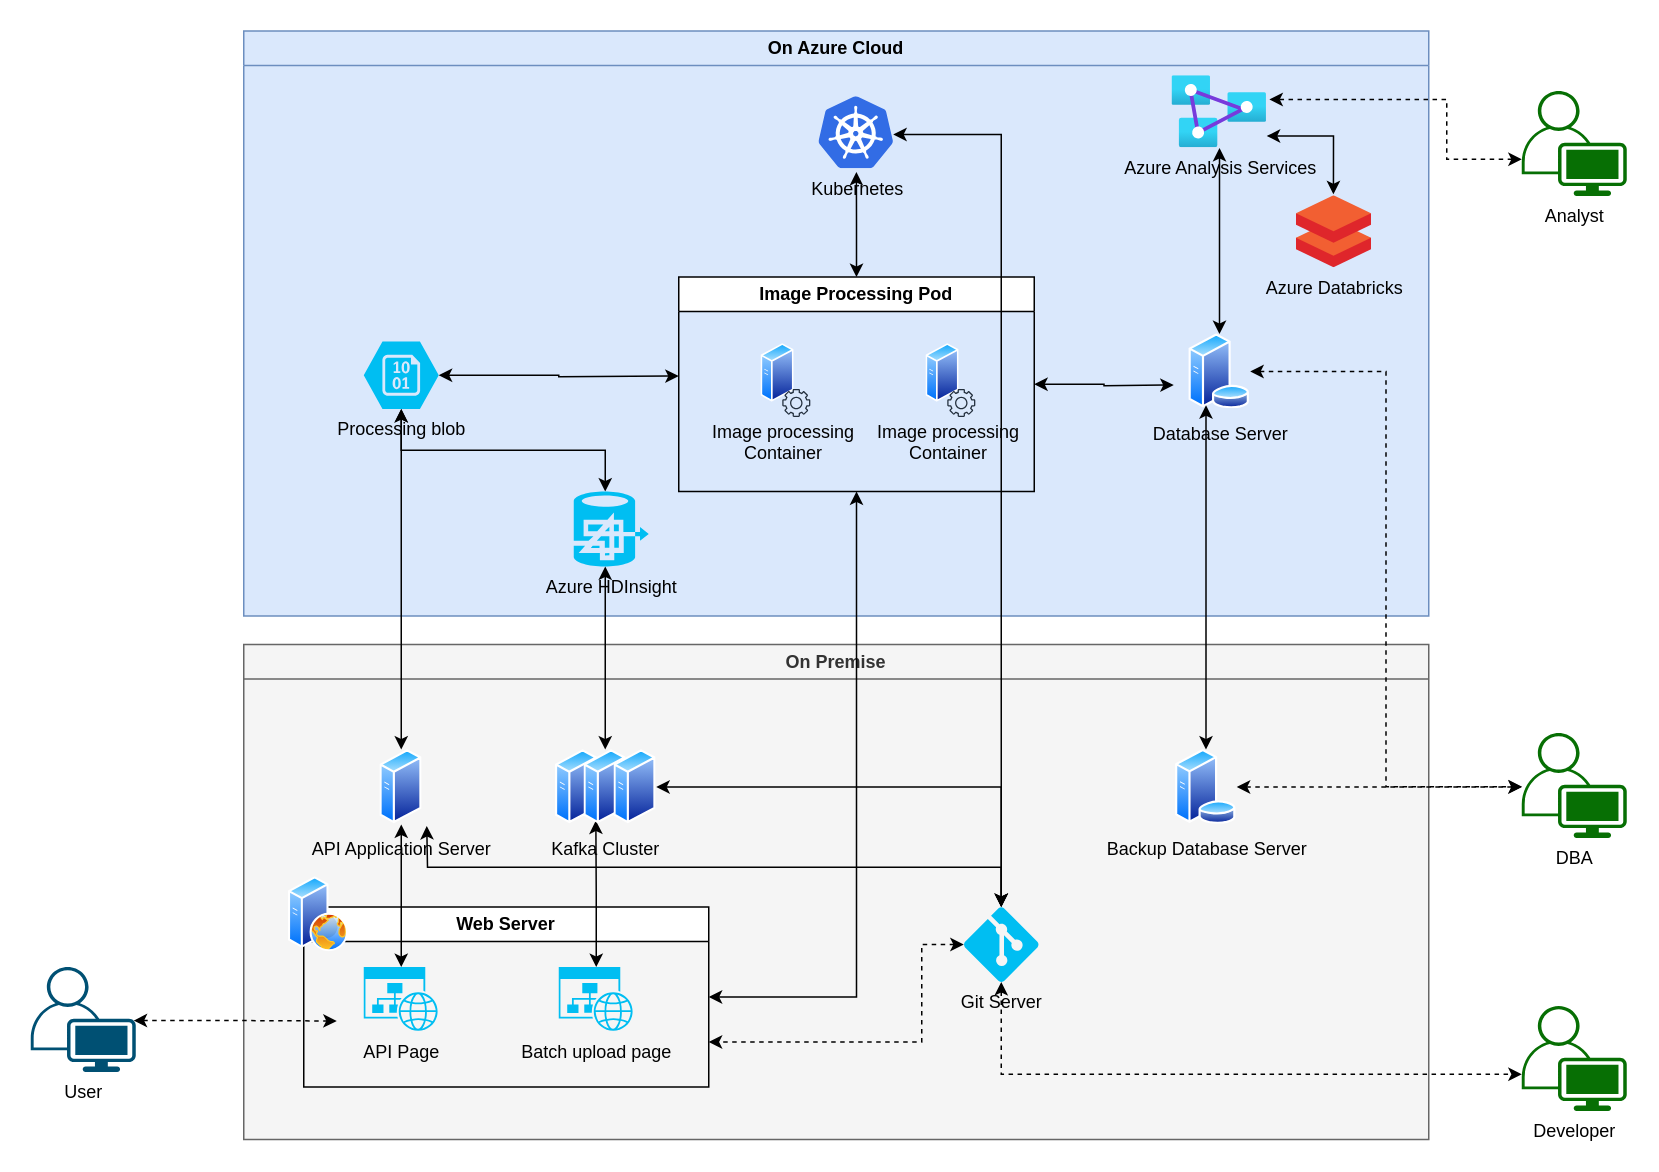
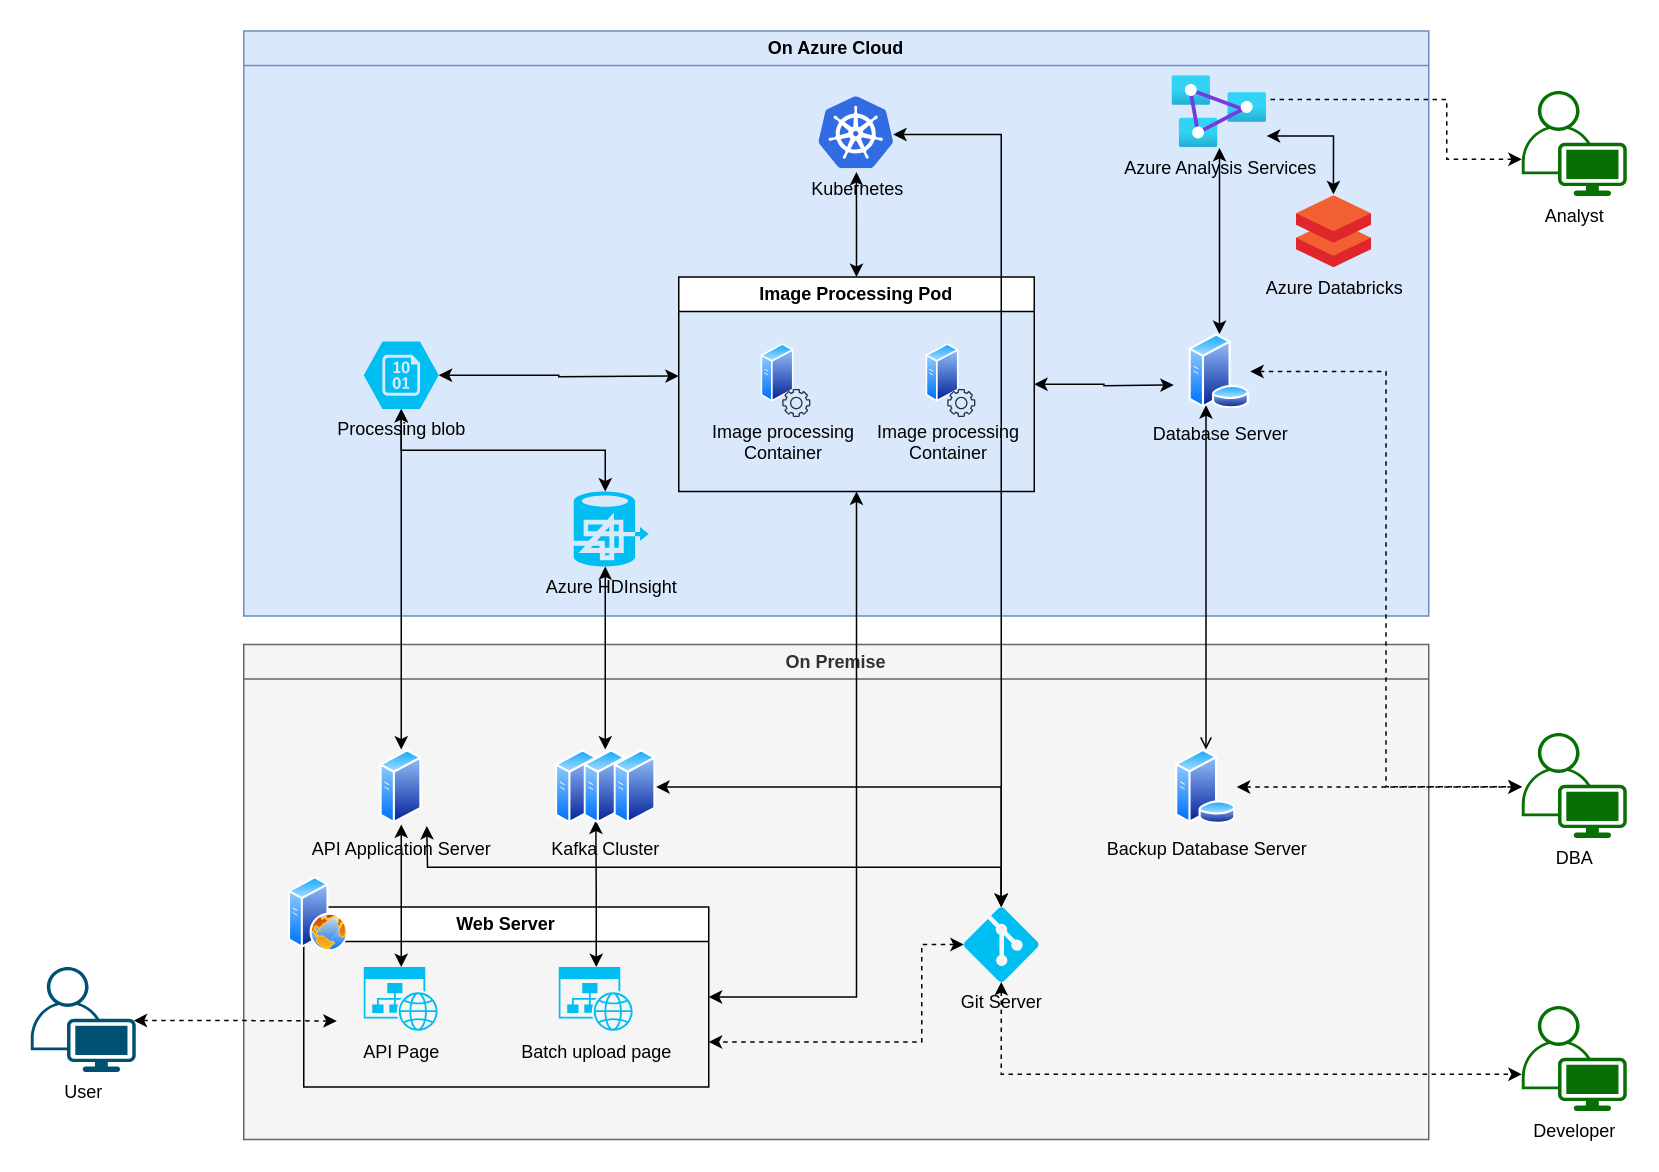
(1281, 99) -> (1276, 99)
(1206, 738) -> (1206, 740)
